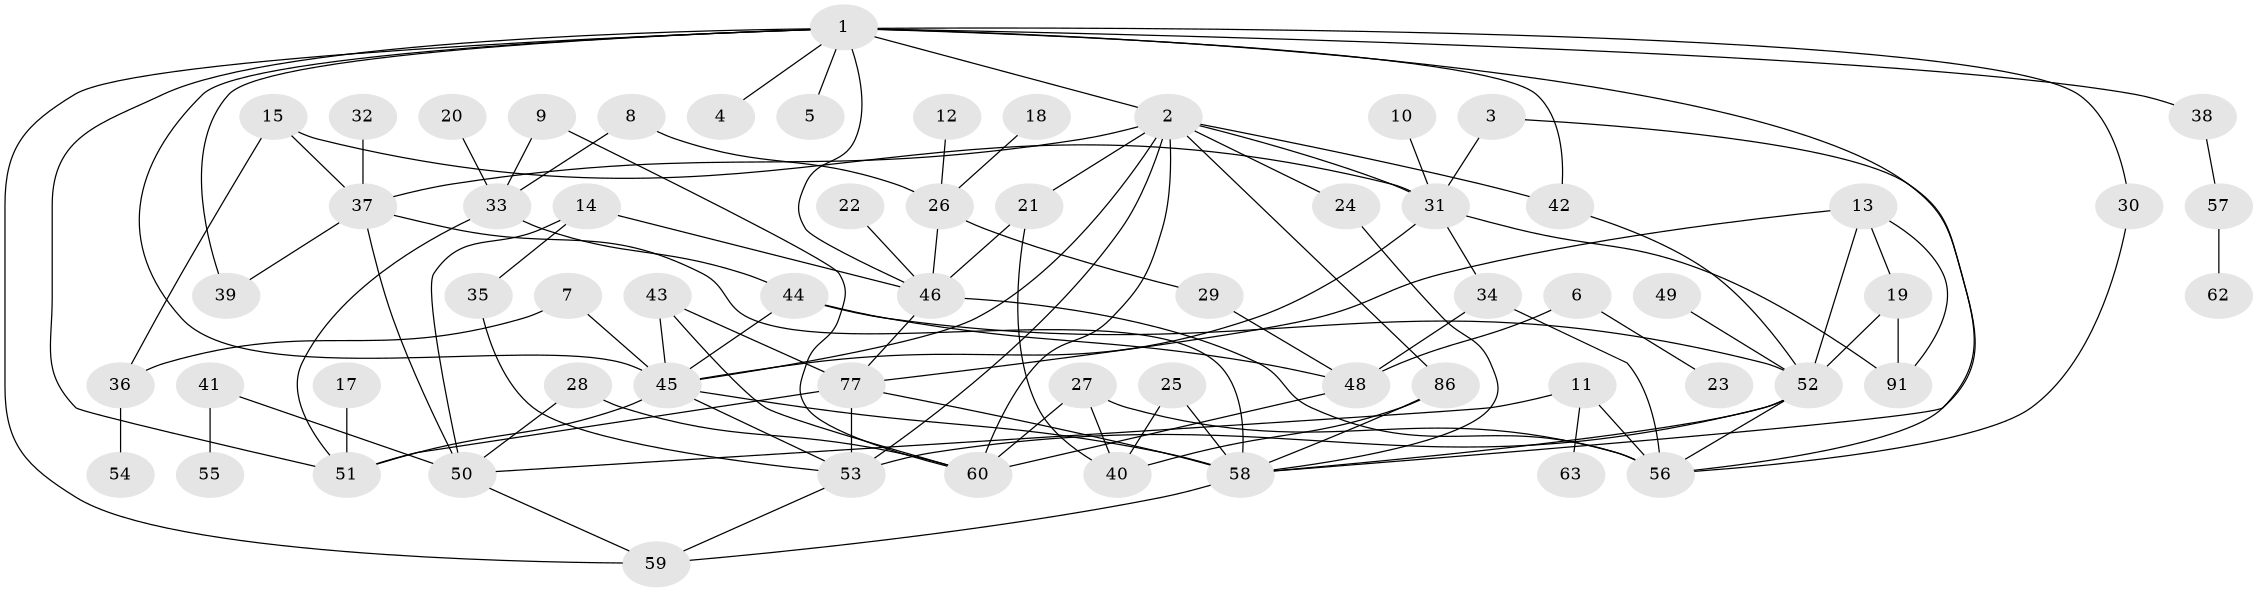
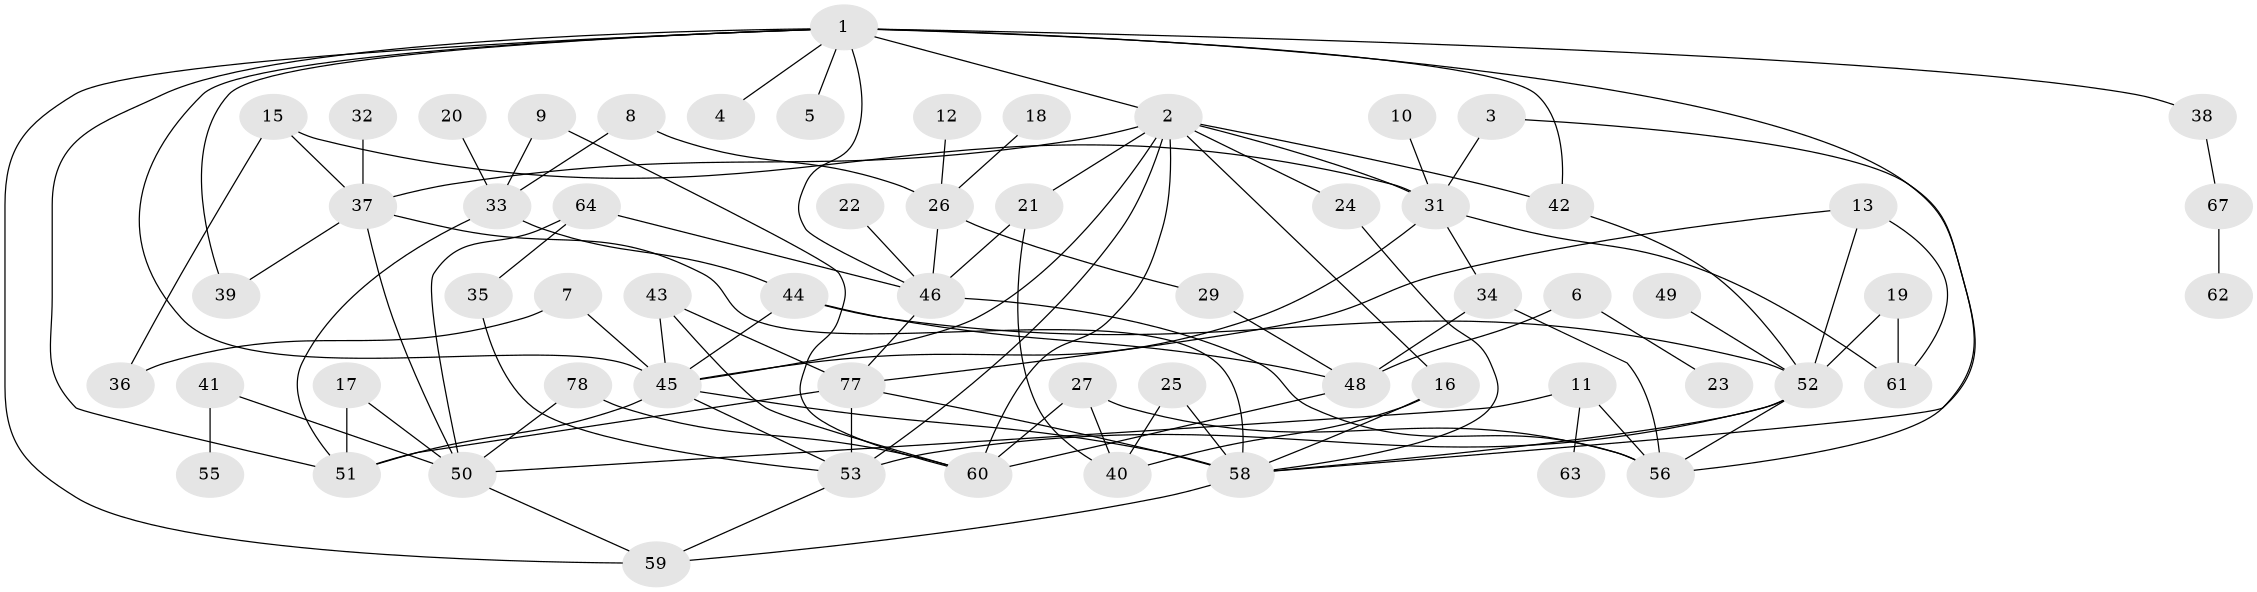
(587, 206) -> (587, 206)
(2129, 206) -> none
(2219, 206) -> (2219, 206)
(1881, 251) -> none
(578, 385) -> (578, 385)
(1446, 385) -> (1446, 385)
(1898, 385) -> (1898, 385)
none -> (405, 430)
(121, 475) -> none
